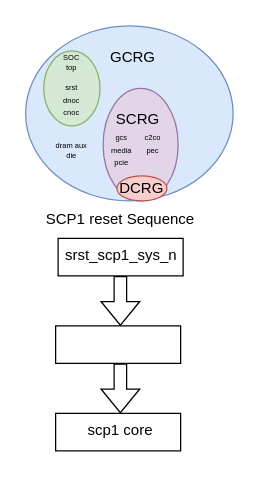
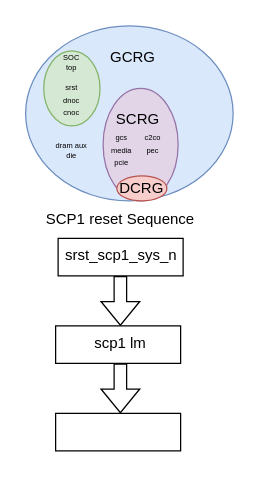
none -> (121, 341)
(121, 429) -> none
